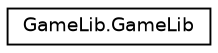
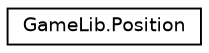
(109, 27) -> (104, 27)
